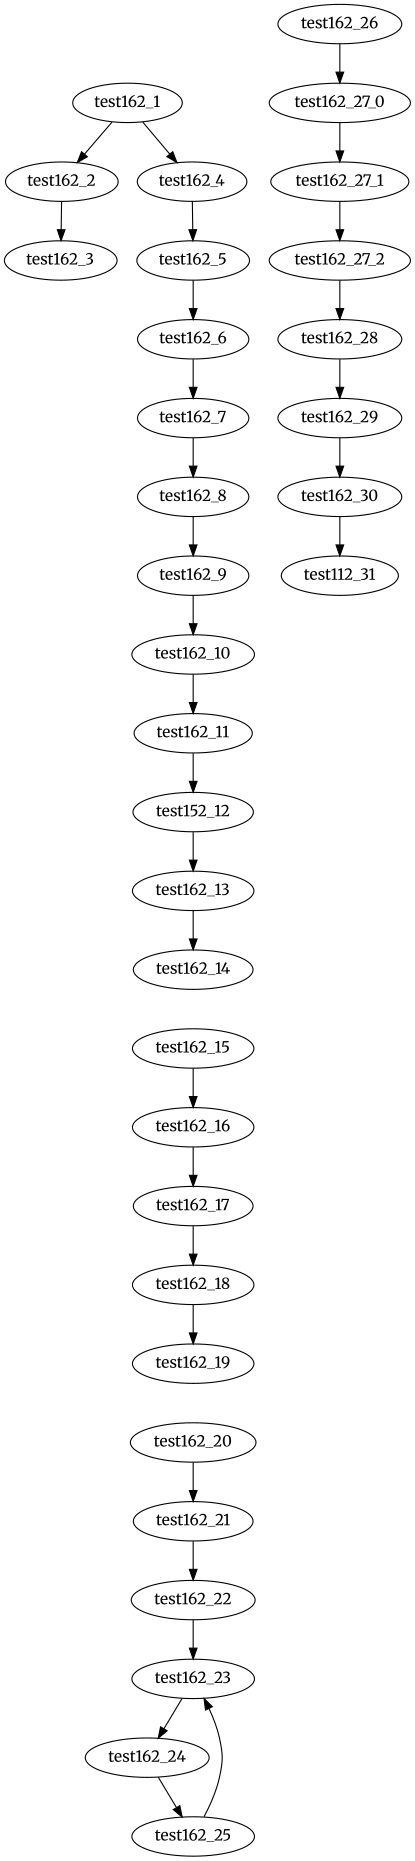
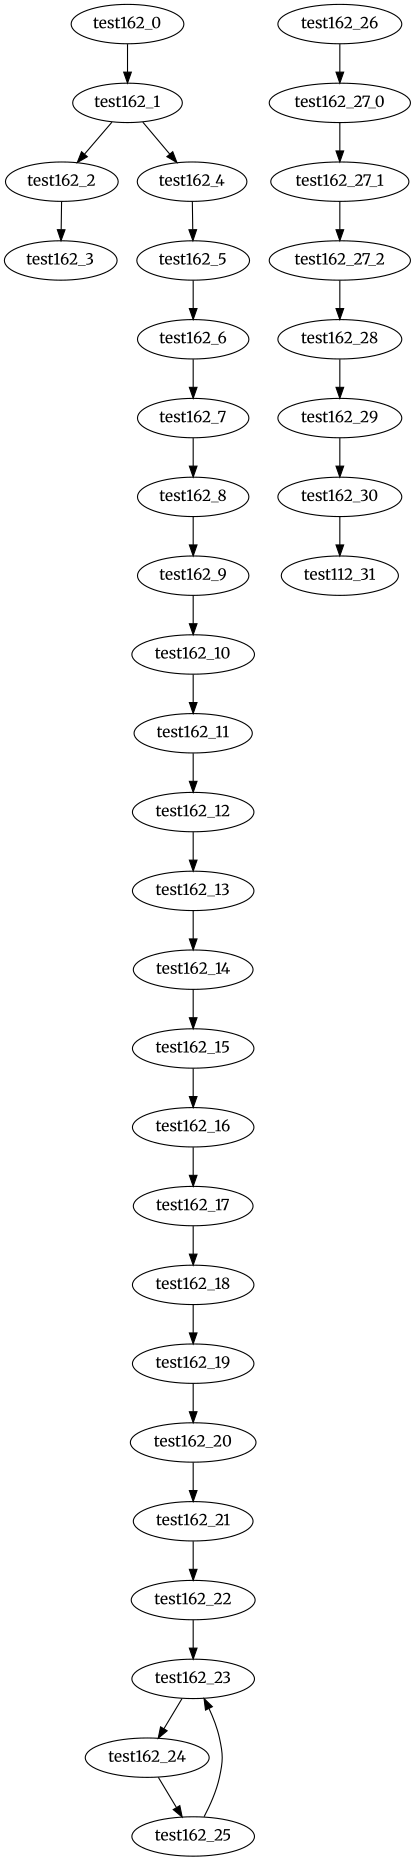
none -> (128, 24)
(193, 812) -> (193, 812)
none -> (193, 1004)
none -> (193, 1398)
